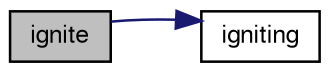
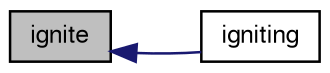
(144, 20) -> (169, 53)
